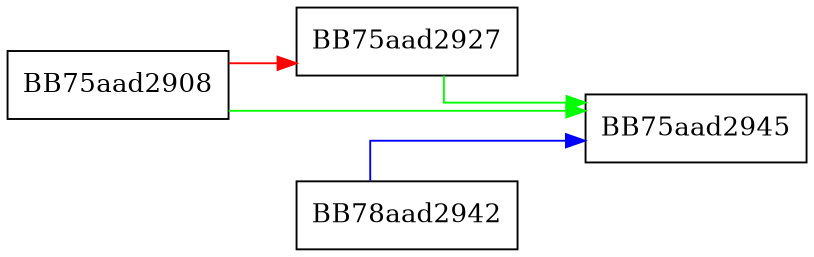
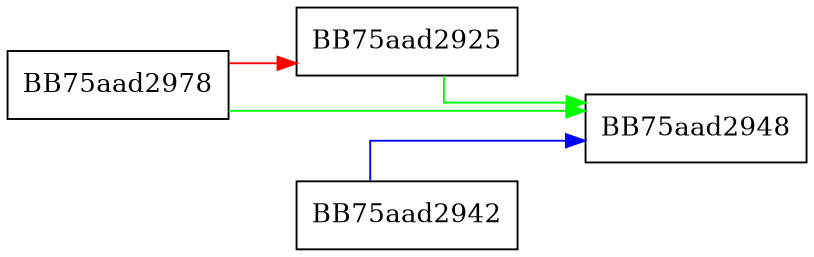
(407, 42) -> (407, 42)
(118, 85) -> (118, 85)
(696, 128) -> (696, 128)
(407, 215) -> (407, 215)
